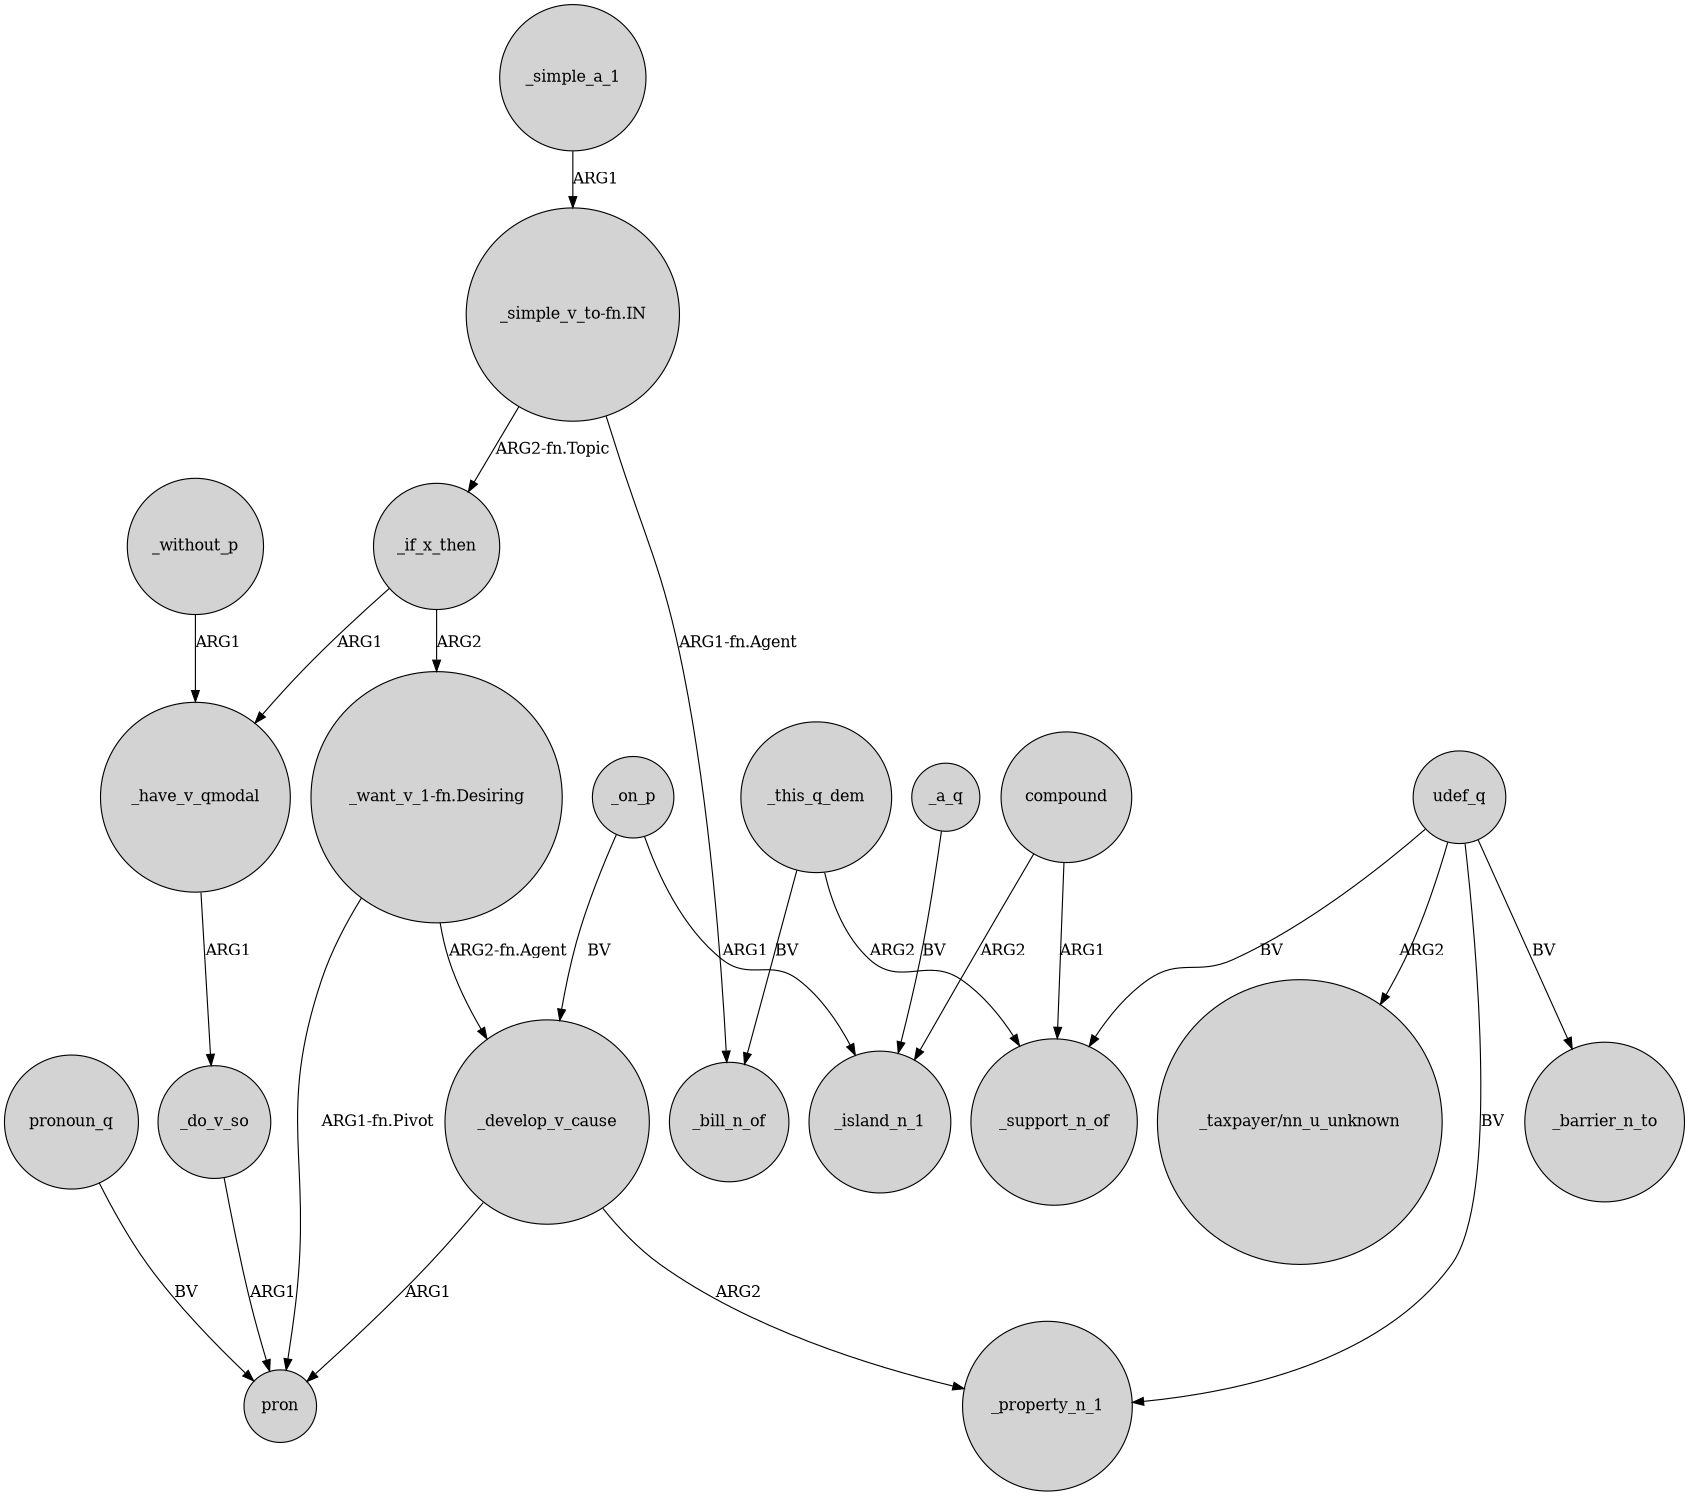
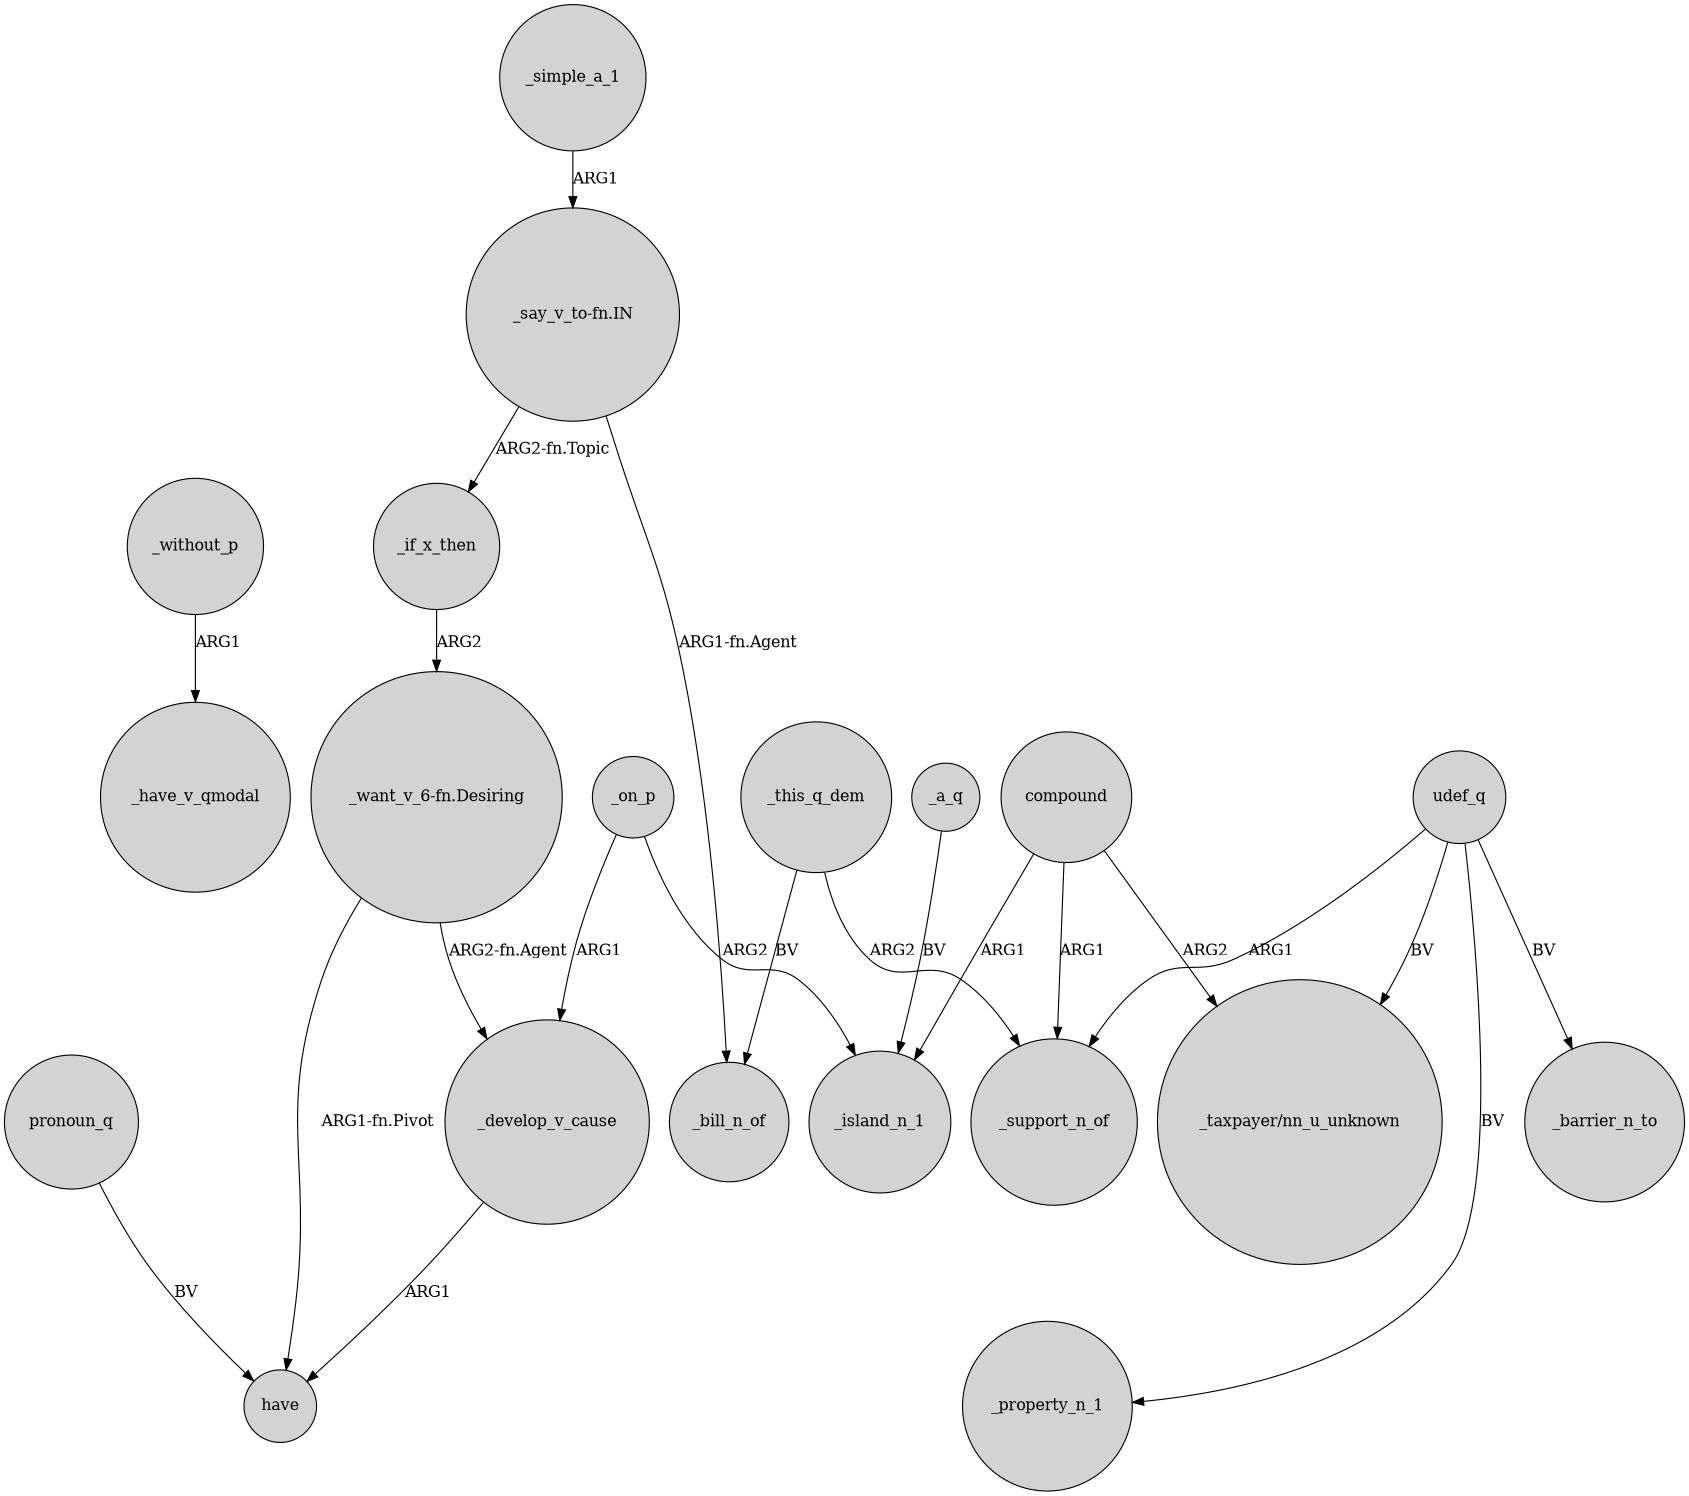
(573, 315) -> (573, 315)
(324, 649) -> none
(437, 797) -> (437, 797)
none -> (1157, 924)
(599, 951) -> (599, 951)
(745, 951) -> (745, 951)
(1003, 951) -> (1003, 951)
(1271, 951) -> (1271, 951)
(1422, 951) -> (1422, 951)
(214, 1122) -> none
(764, 1323) -> none
(280, 1406) -> (280, 1406)
